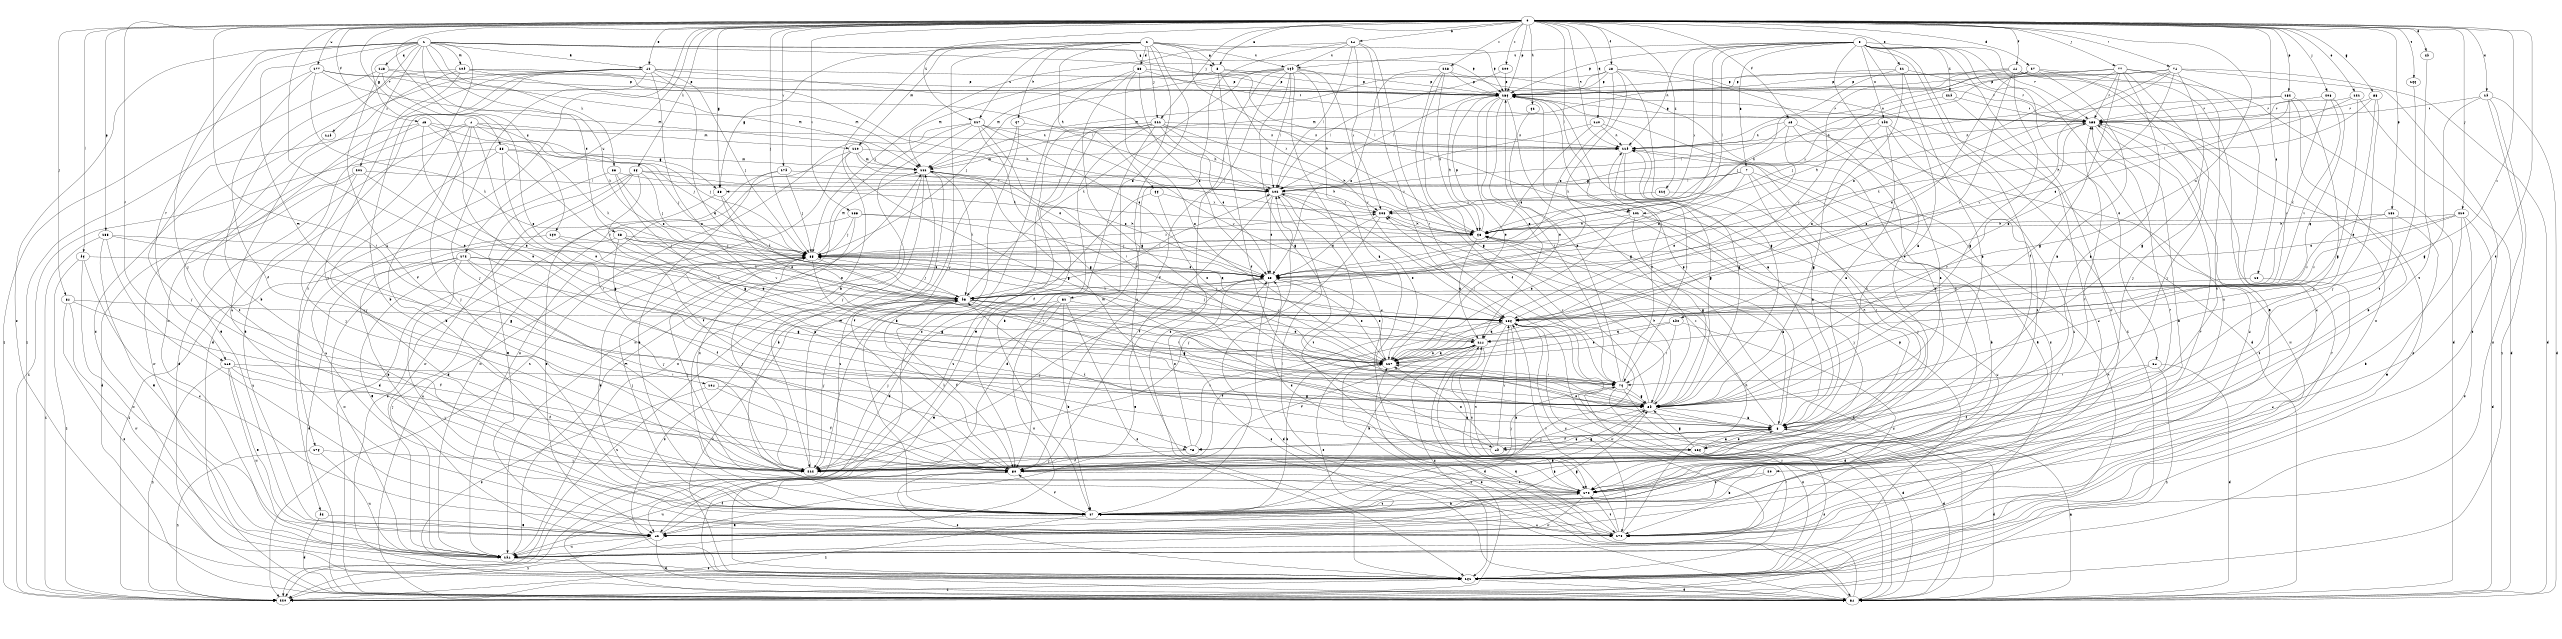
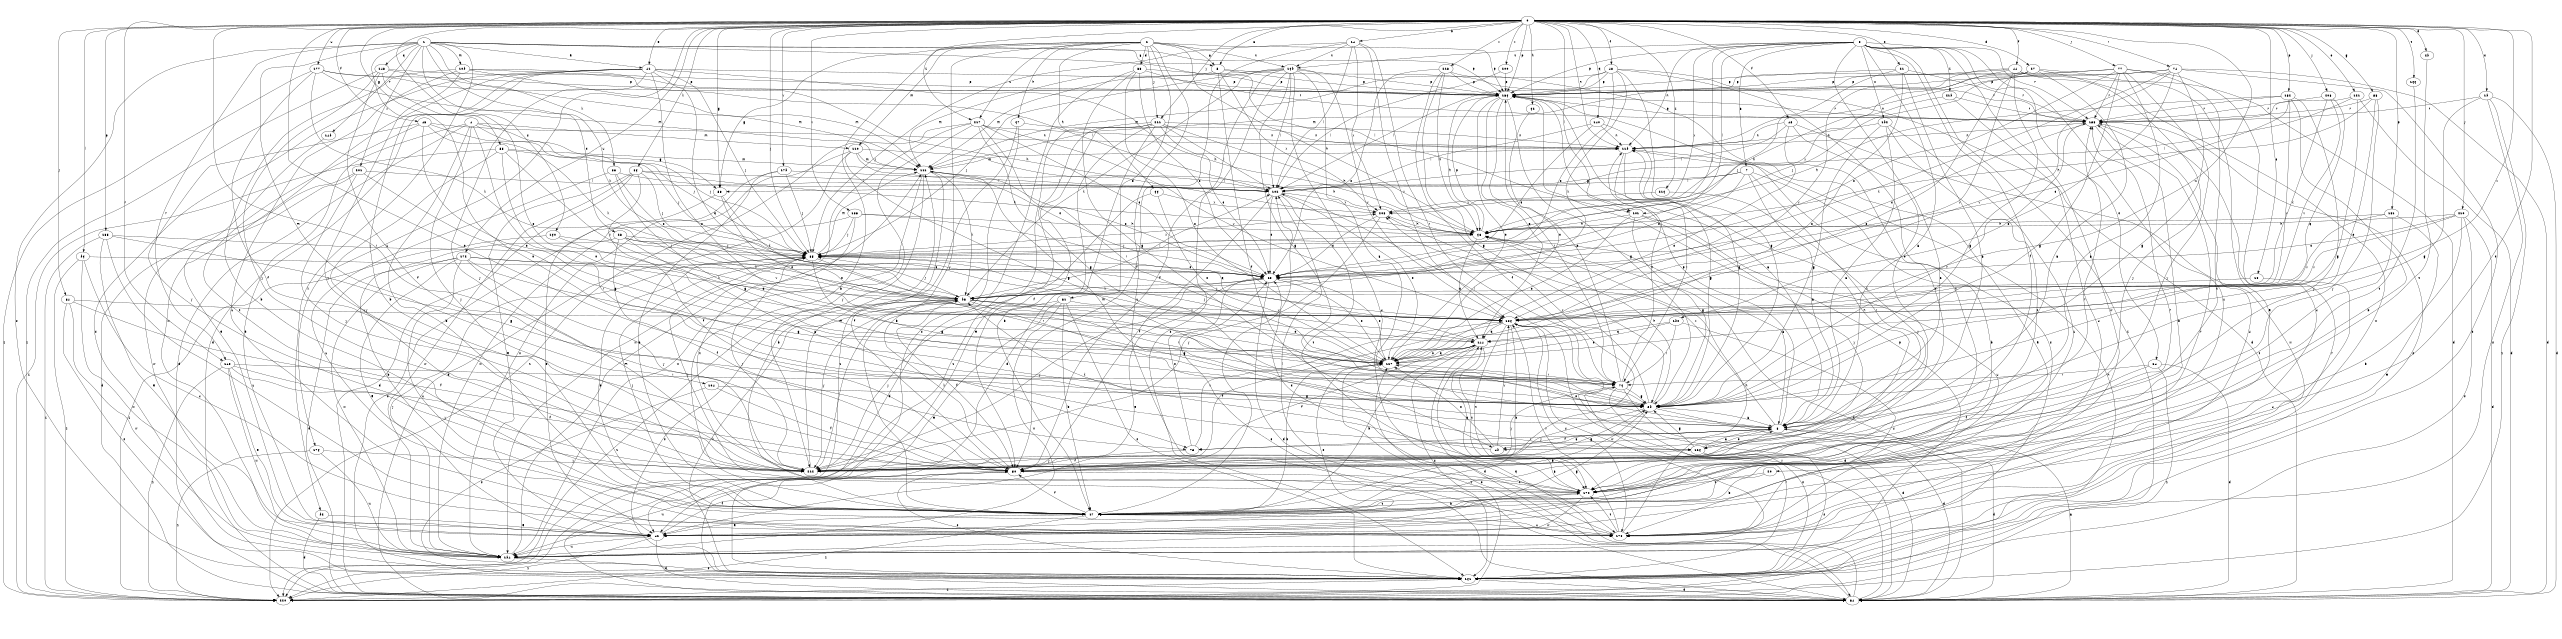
(292, 341) -> (393, 359)
